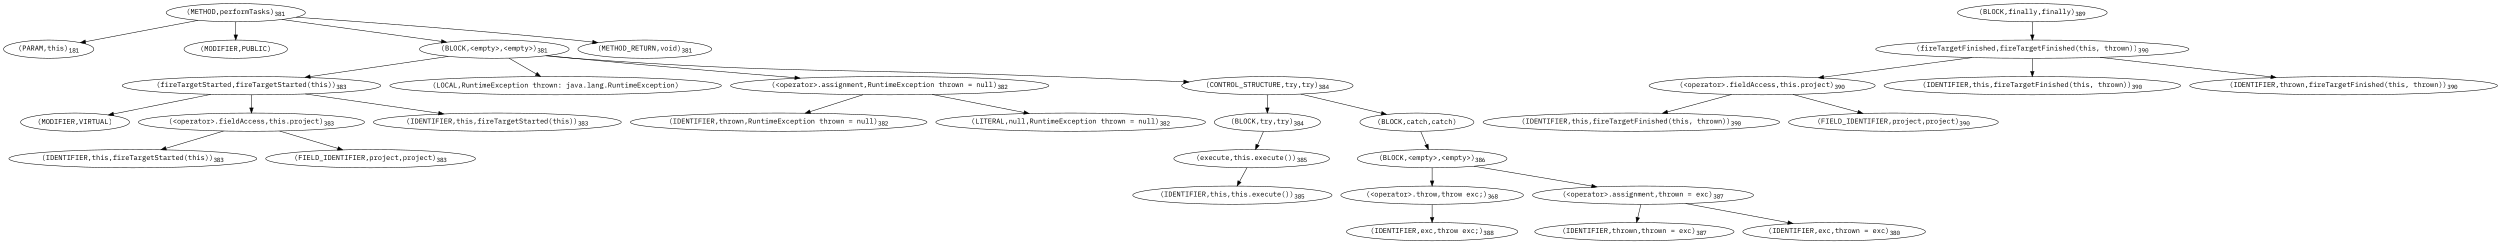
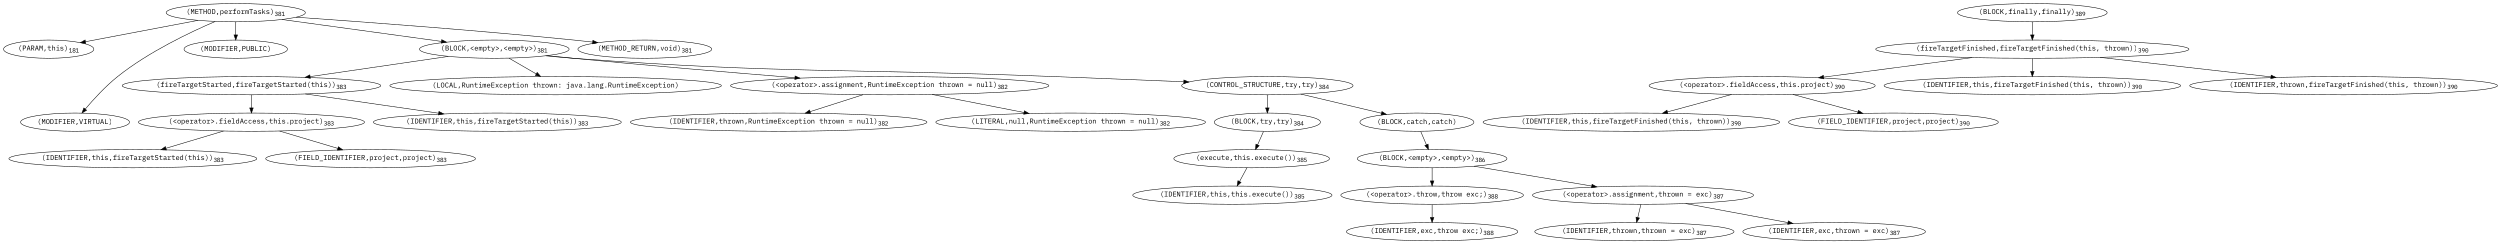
(162, 104) -> (145, 58)
(1493, 194) -> (1493, 194)
(1895, 231) -> (1895, 231)
